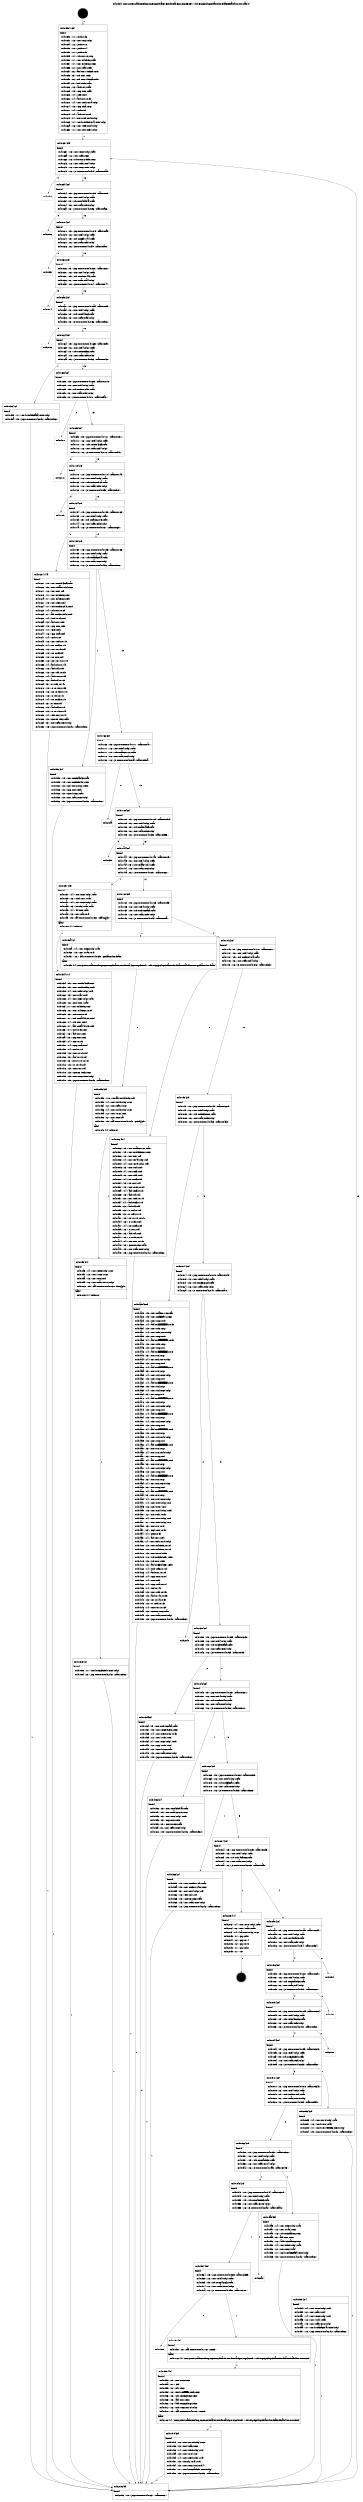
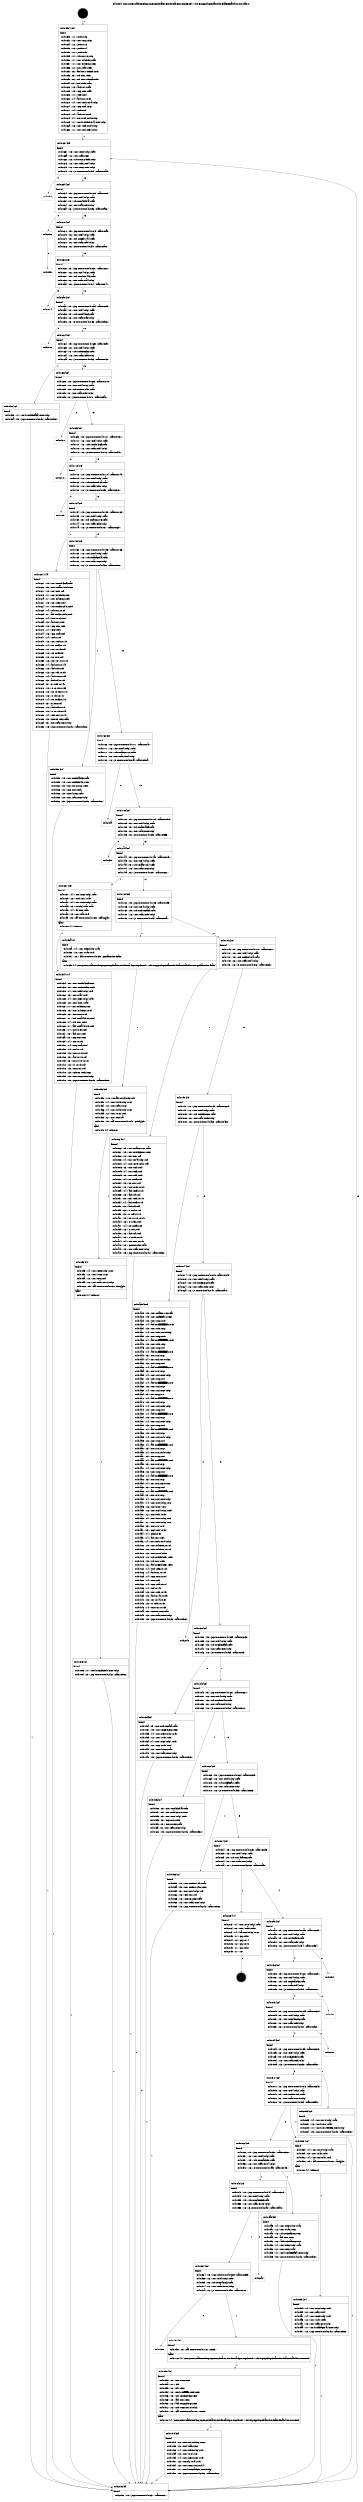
(53, 258) -> (47, 253)
(213, 934) -> (213, 934)
none -> (320, 2156)
